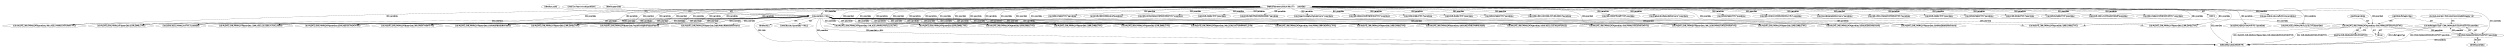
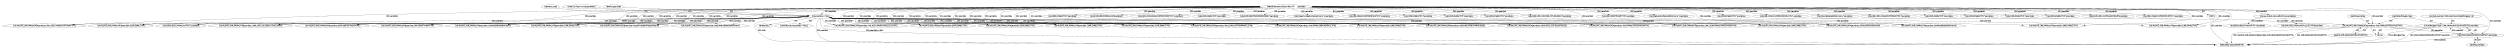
(1782, 8) -> (2255, 19)
(1813, 8) -> (2289, 21)
